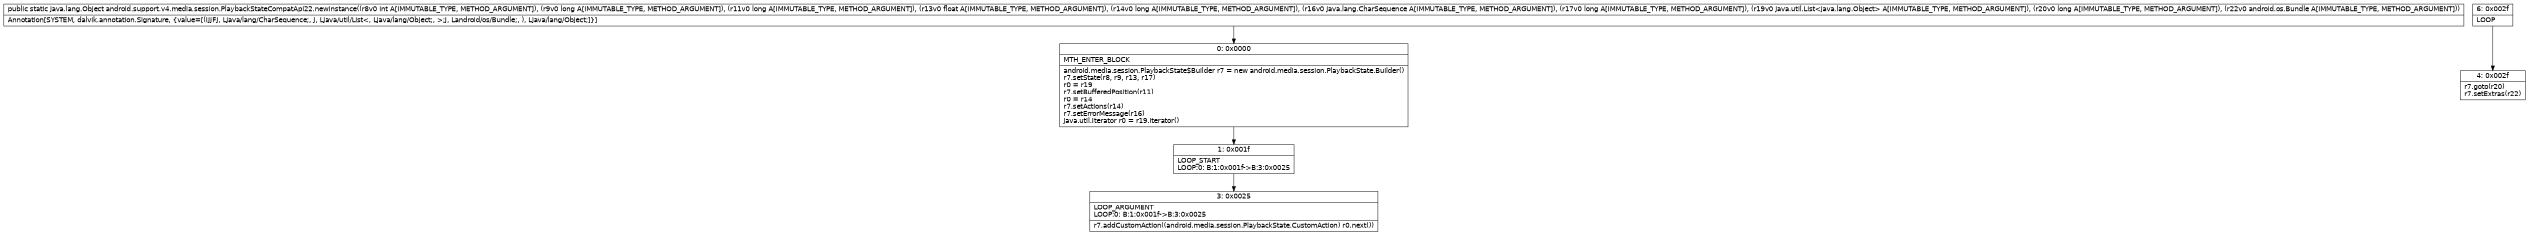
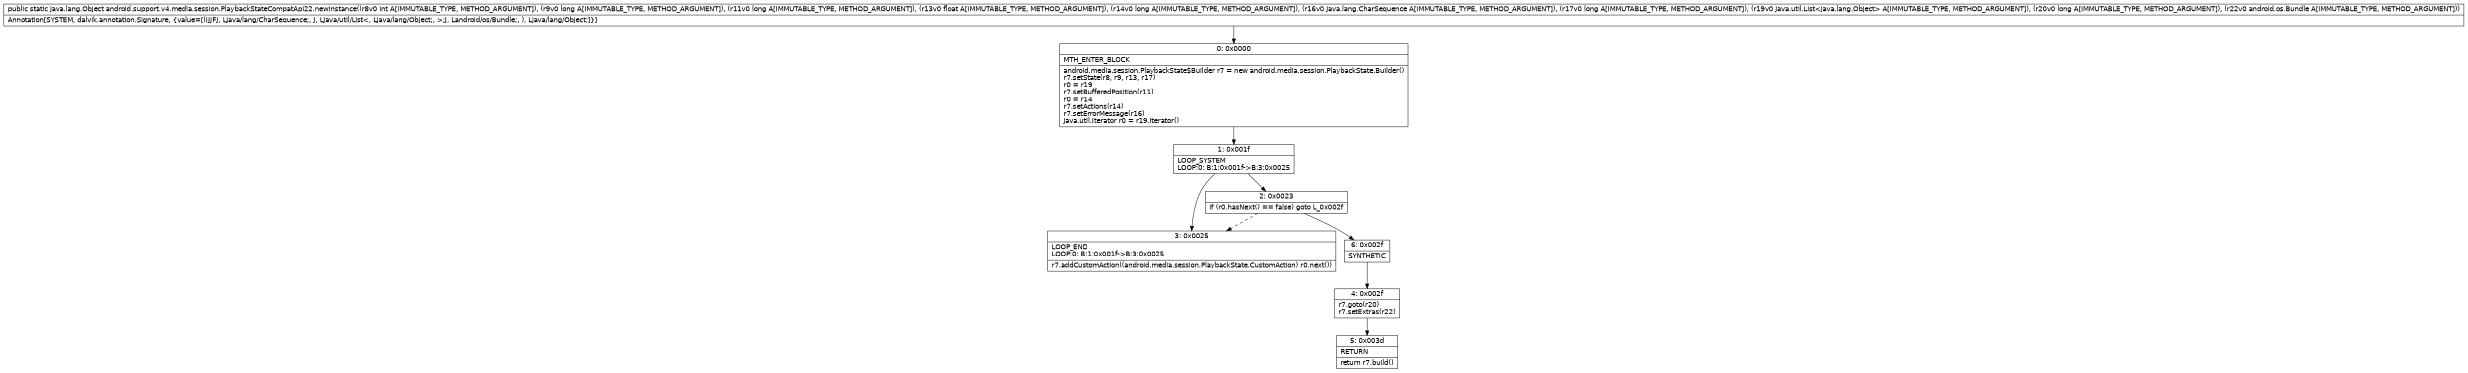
(2486, 20) -> (1367, 256)
(1199, 161) -> (1202, 161)
none -> (1276, 202)
(1124, 208) -> (1070, 247)
none -> (1367, 352)
